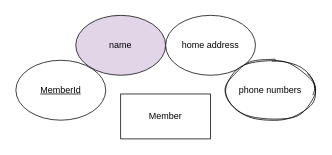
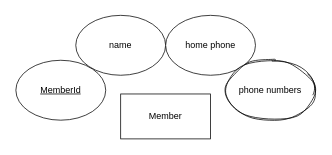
(120, 45) -> (120, 45)
(210, 45) -> (210, 45)
